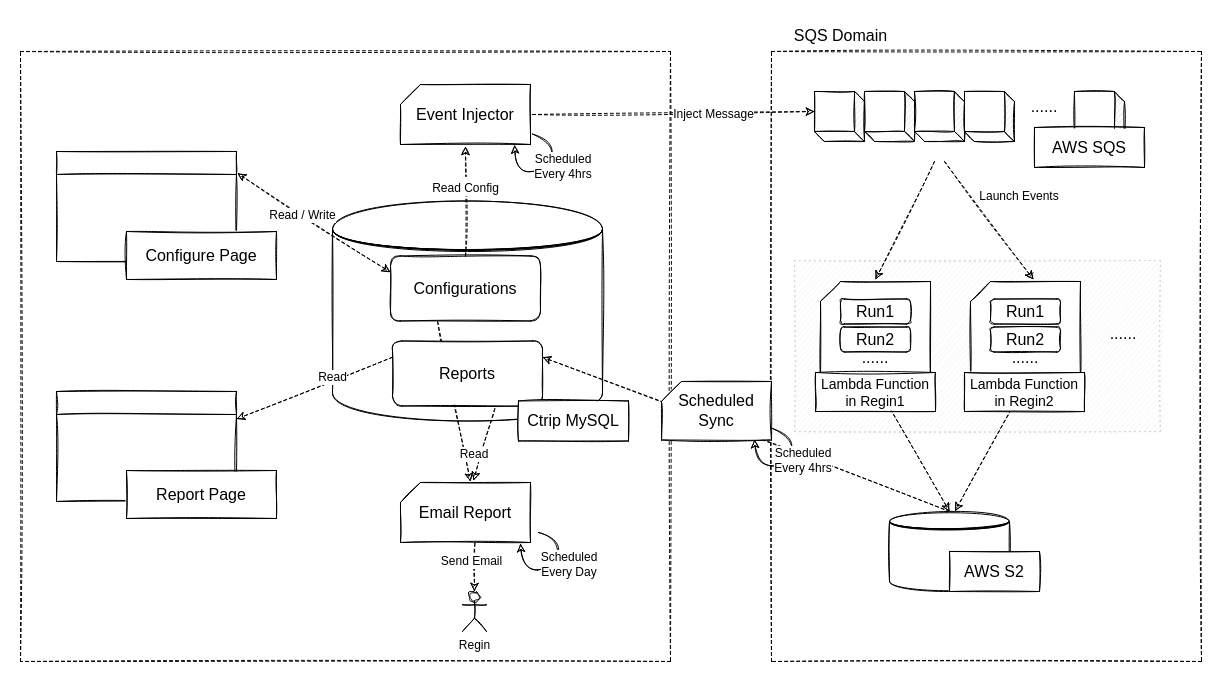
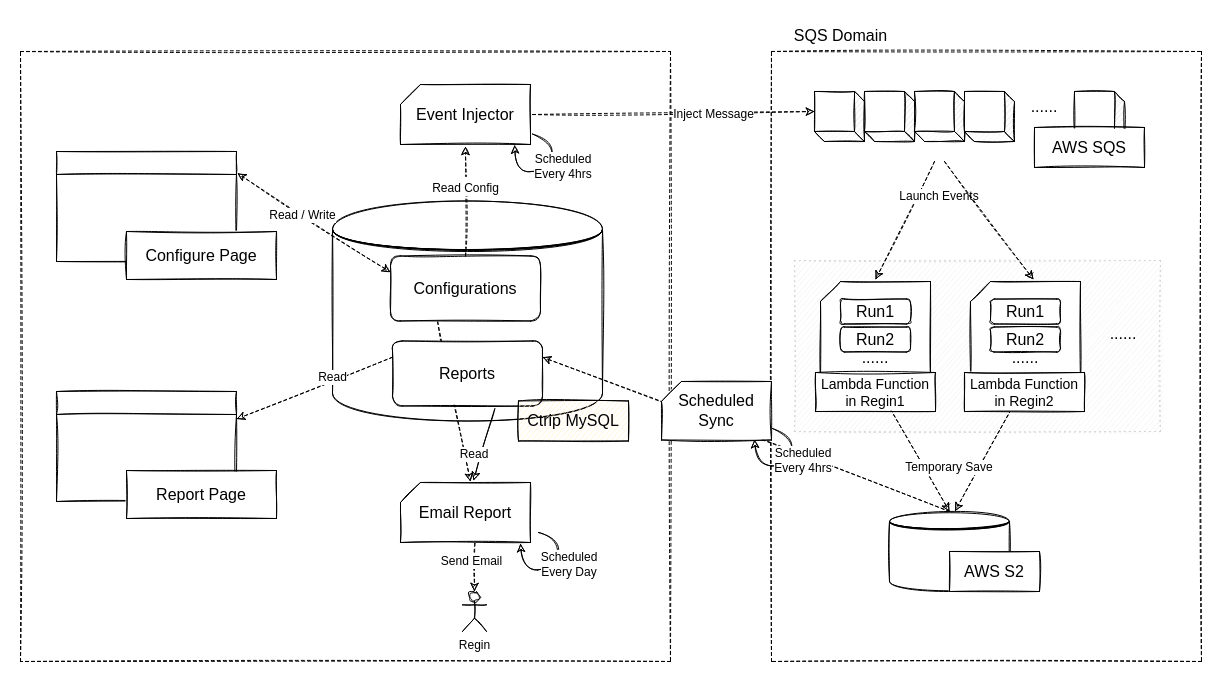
(1020, 197) -> (940, 197)
(574, 421) -> (574, 421)
(489, 429) -> (489, 429)
none -> (950, 468)
